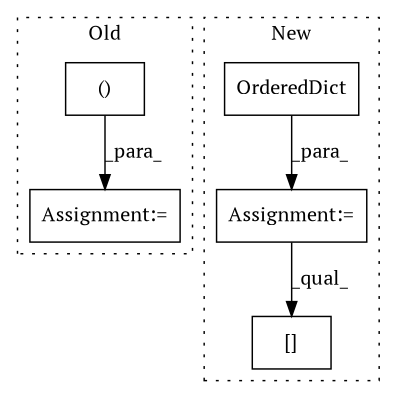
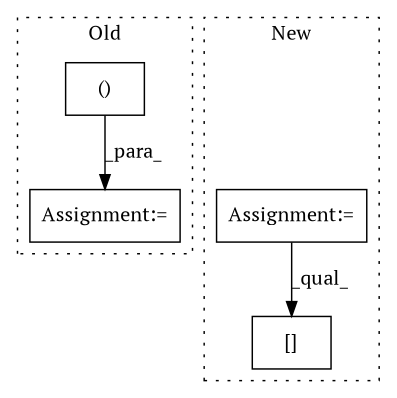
(292, 89) -> none
